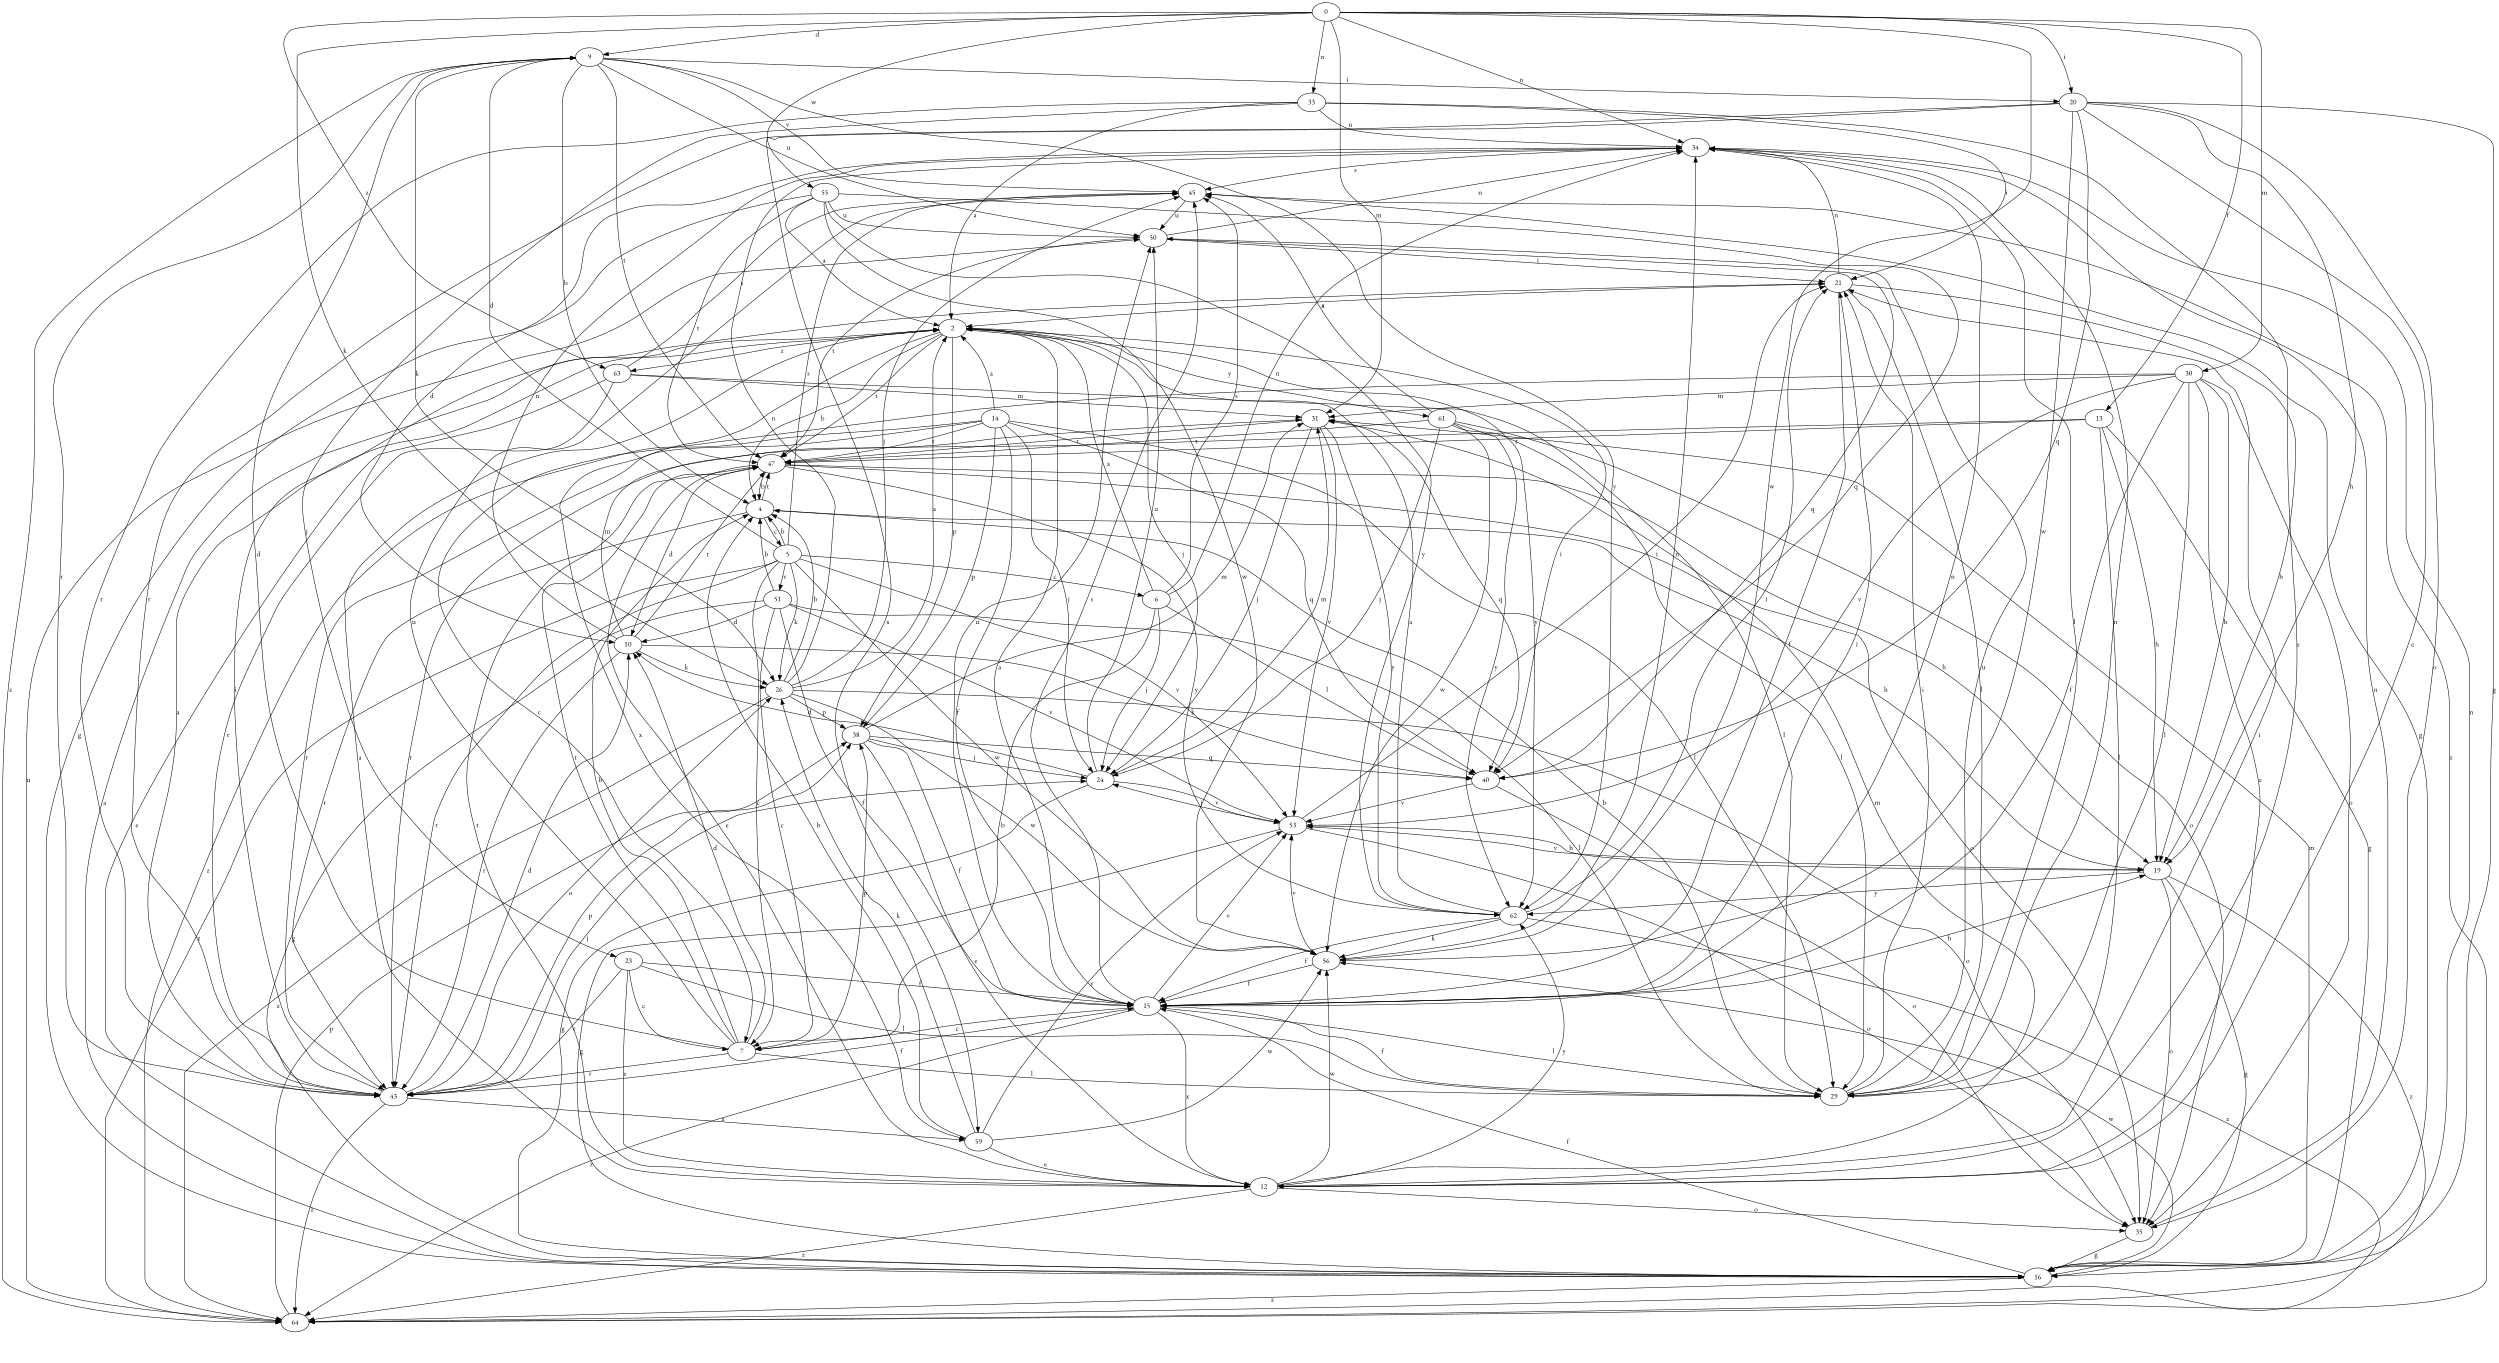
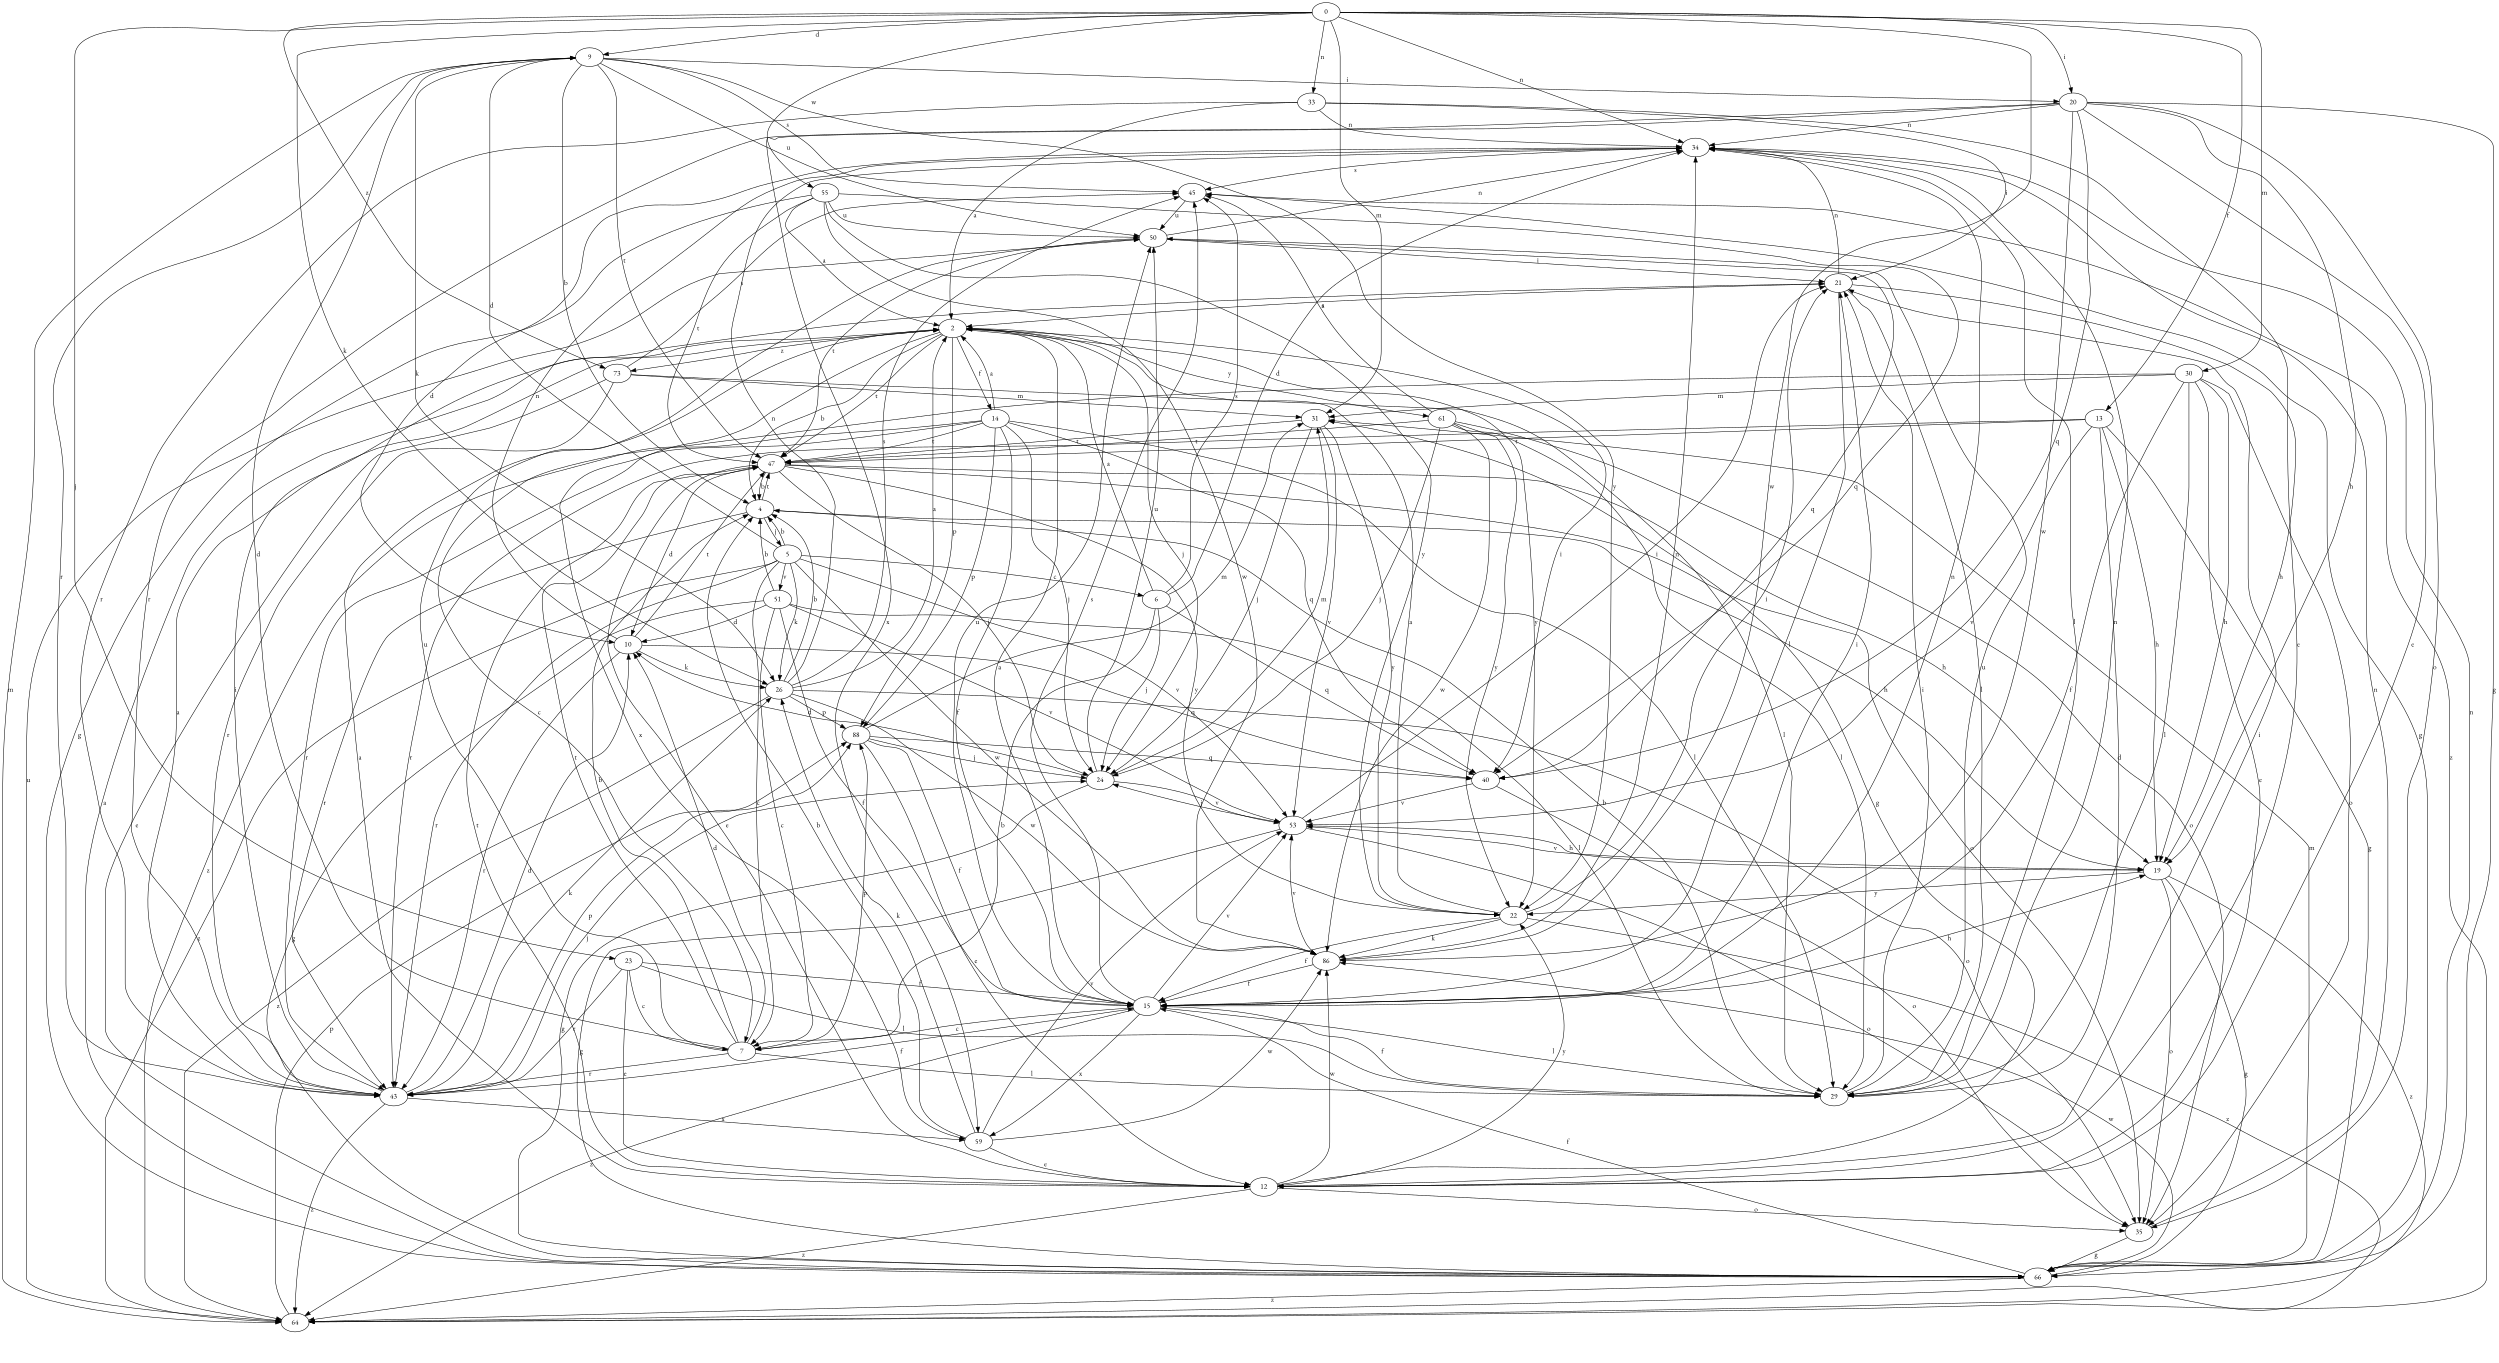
(788, 125) -> (788, 125)
none -> (1887, 125)
(873, 230) -> none
(480, 290) -> (80, 46)
none -> (973, 371)
(617, 373) -> (617, 373)
(1278, 373) -> (1278, 373)
(884, 441) -> (884, 441)
(963, 443) -> none
(481, 470) -> (477, 489)
(776, 532) -> (776, 532)
(1471, 568) -> none
none -> (953, 591)
(1790, 645) -> (1790, 645)
(1790, 683) -> (1778, 764)
(11, 690) -> (11, 690)
(1327, 690) -> (1327, 690)
(1193, 712) -> (1193, 712)
(856, 735) -> (856, 735)
(2119, 758) -> (2119, 758)
(1878, 803) -> (1878, 803)
(571, 893) -> (571, 893)
(1514, 916) -> (1514, 916)
(1326, 961) -> (1326, 961)
(1186, 1116) -> (1074, 1075)
(2038, 1277) -> (2038, 1277)
